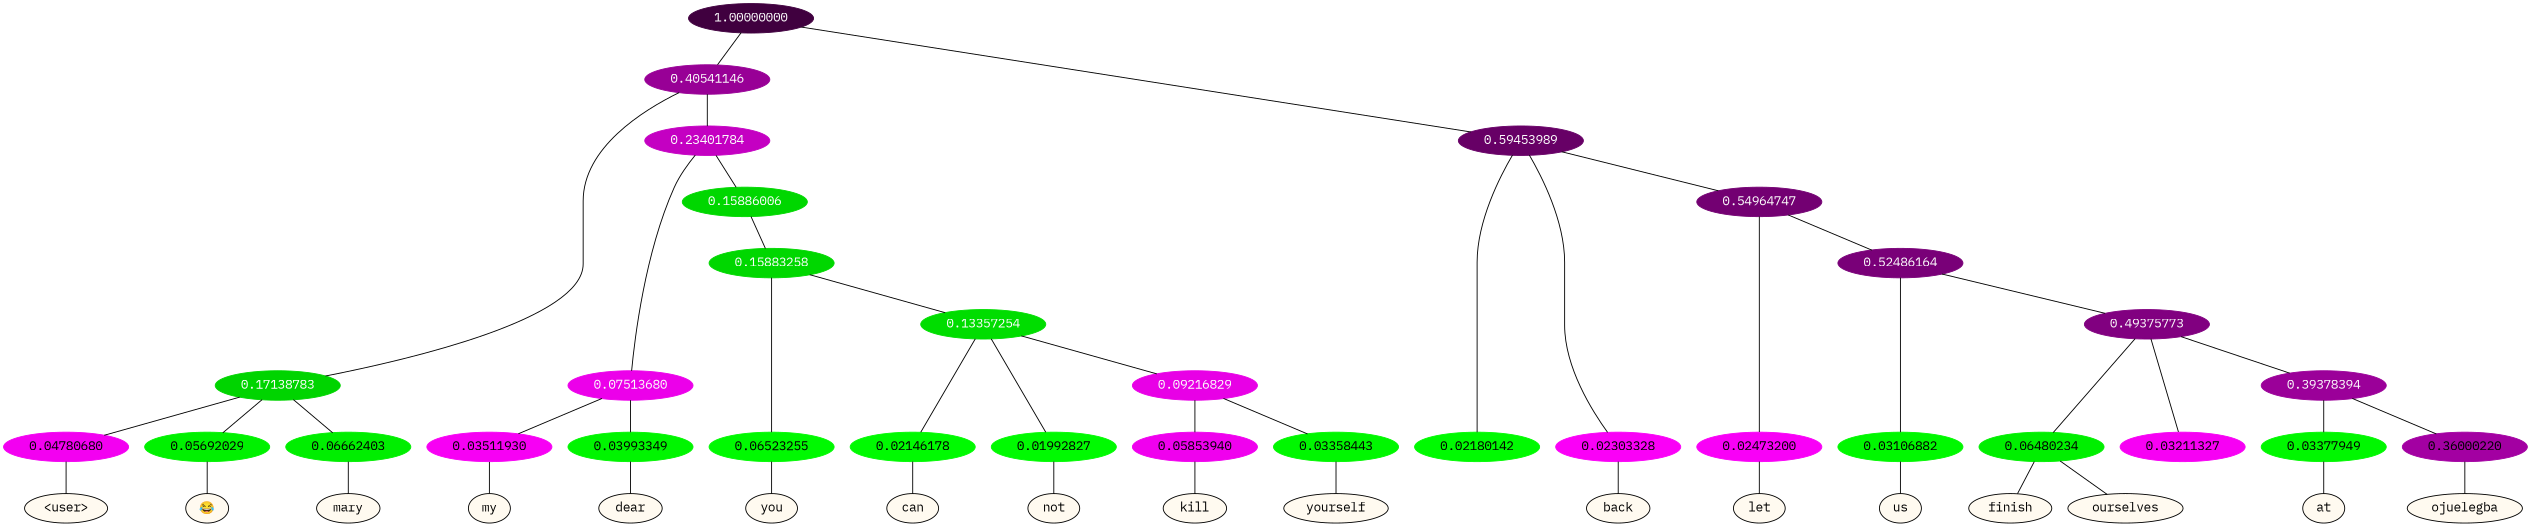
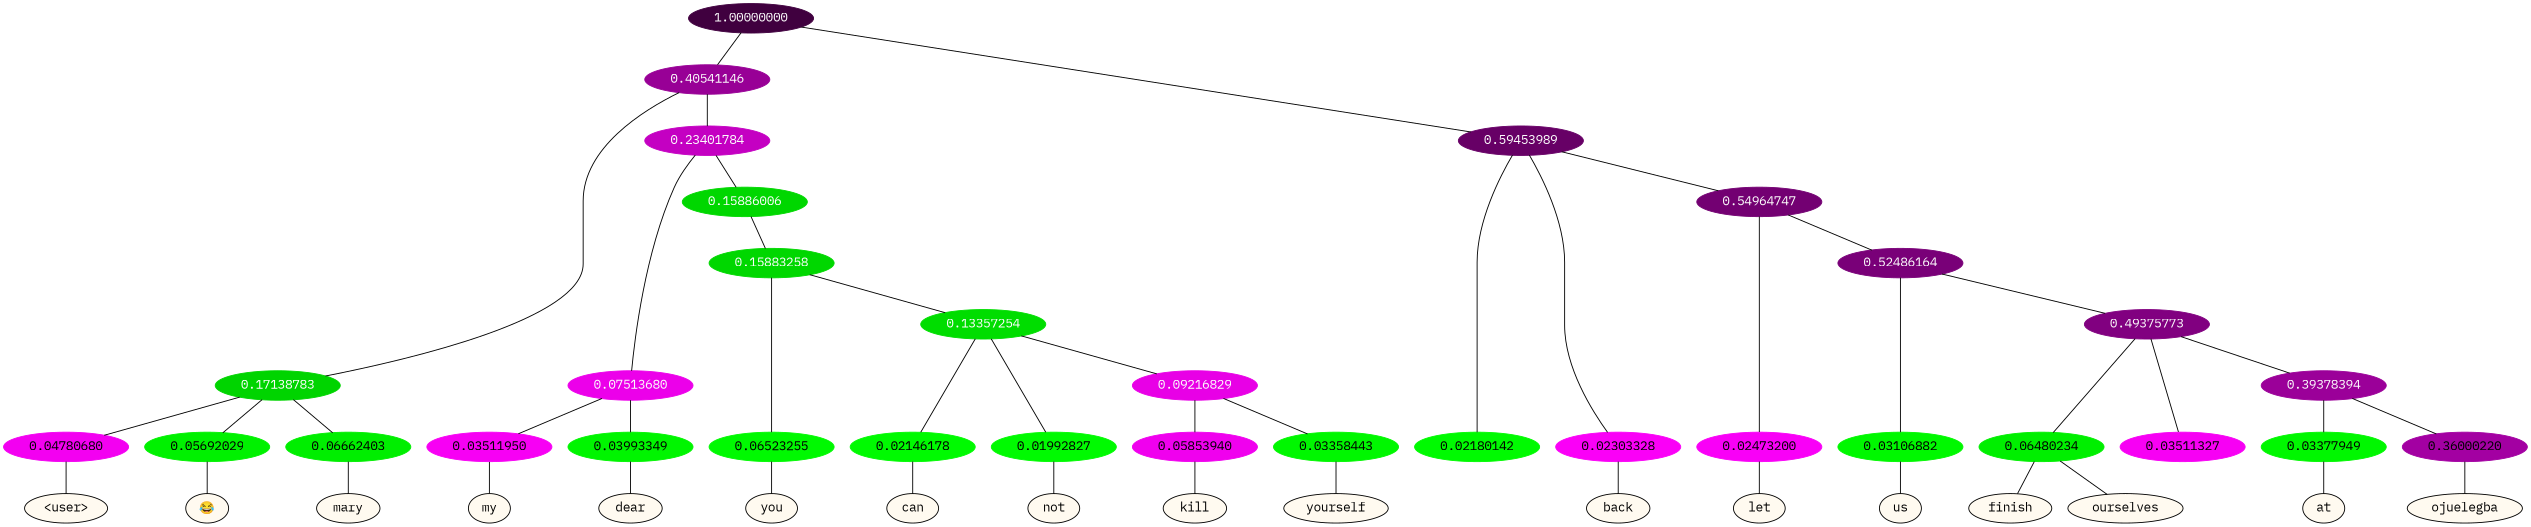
(489, 447) -> (489, 447)
(2183, 447) -> (2183, 447)
